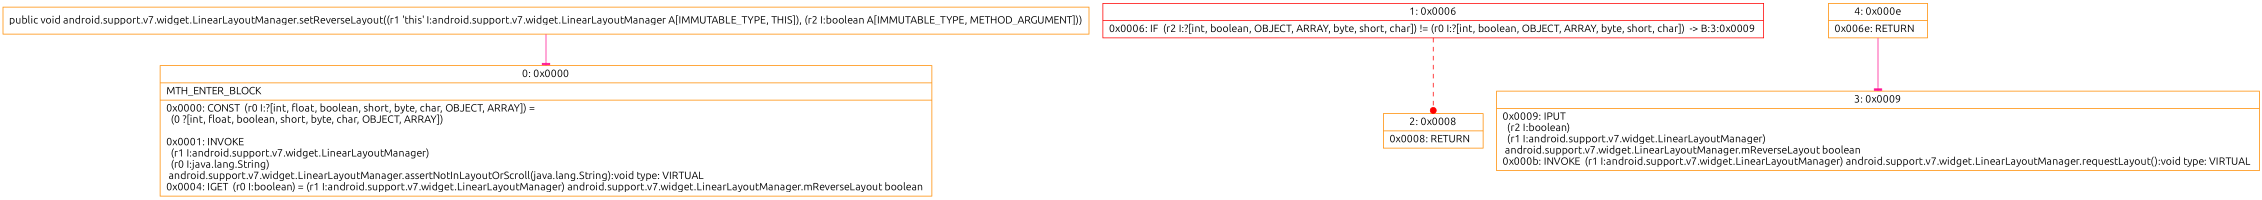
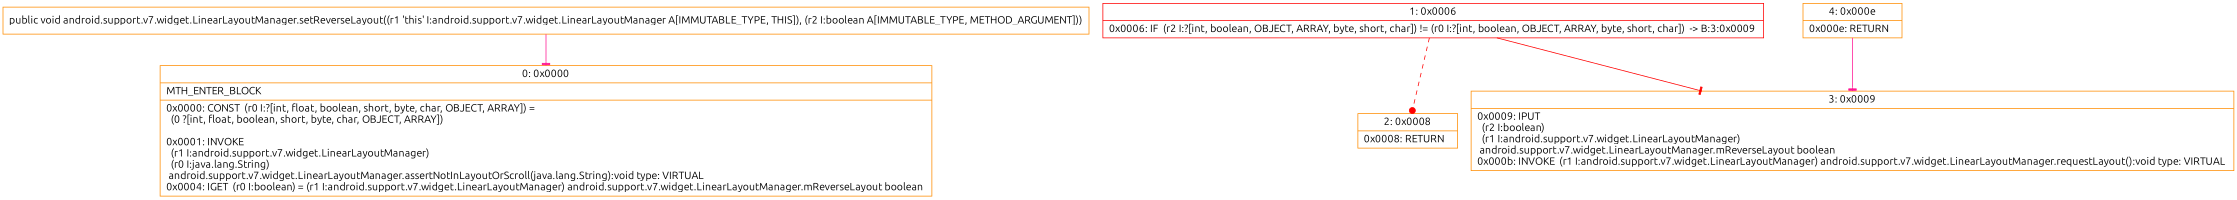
(1878, 29) -> (1852, 29)
none -> (1598, 64)
